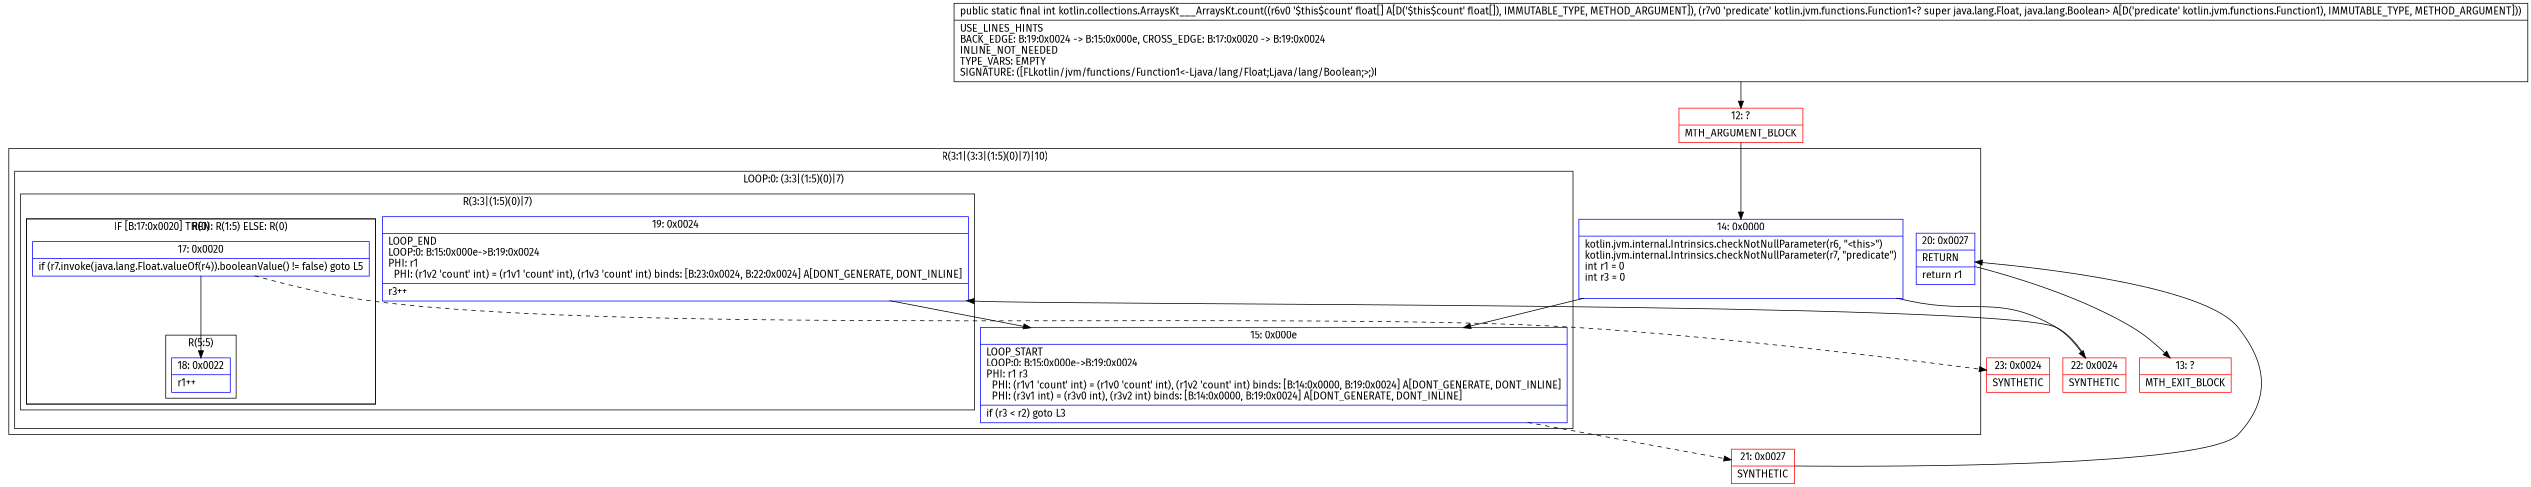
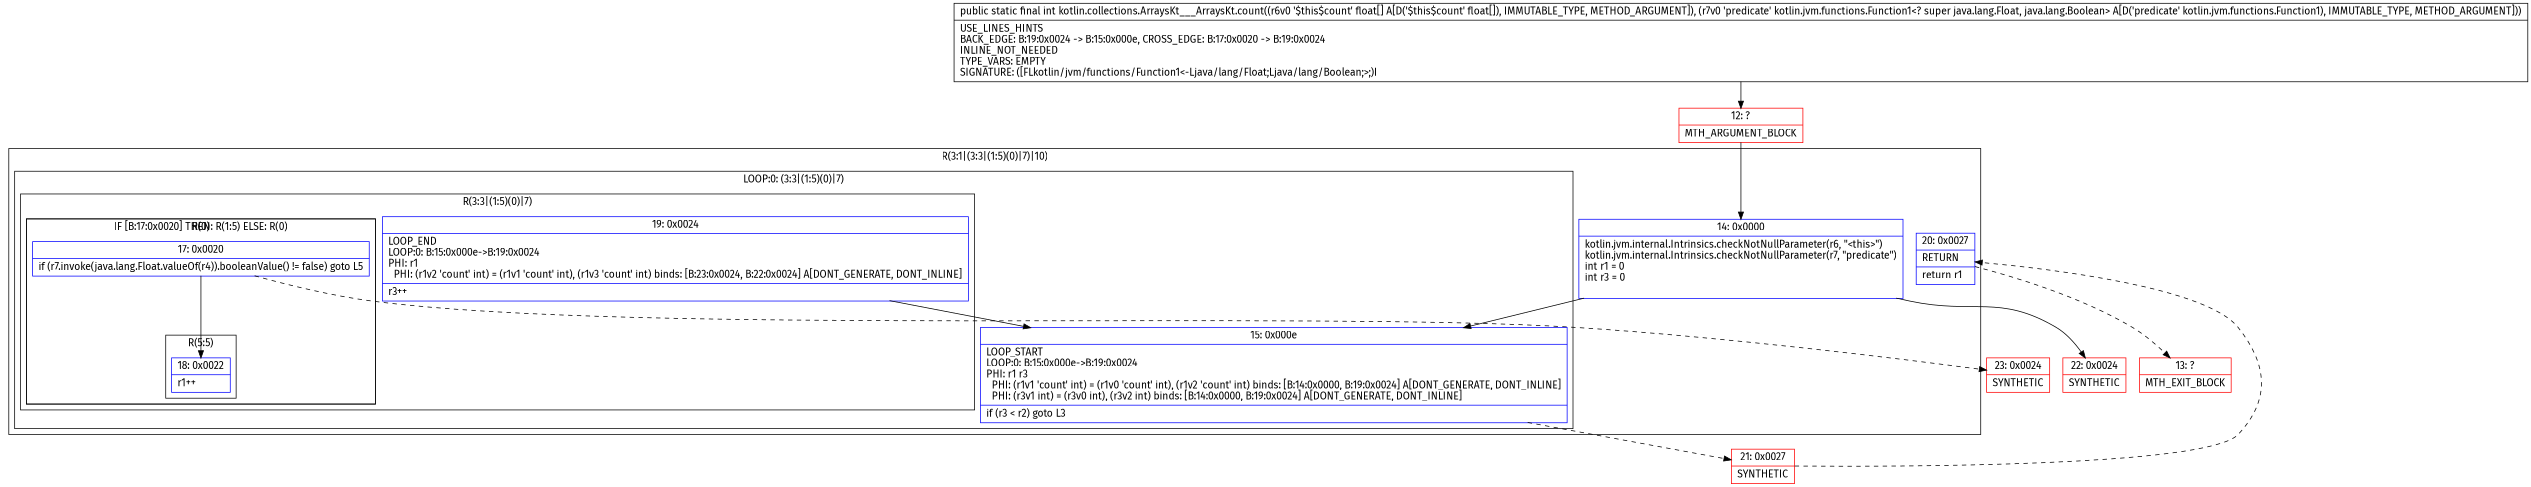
(2075, 299) -> (2075, 299)
(1509, 306) -> none
(2210, 446) -> (2210, 446)
